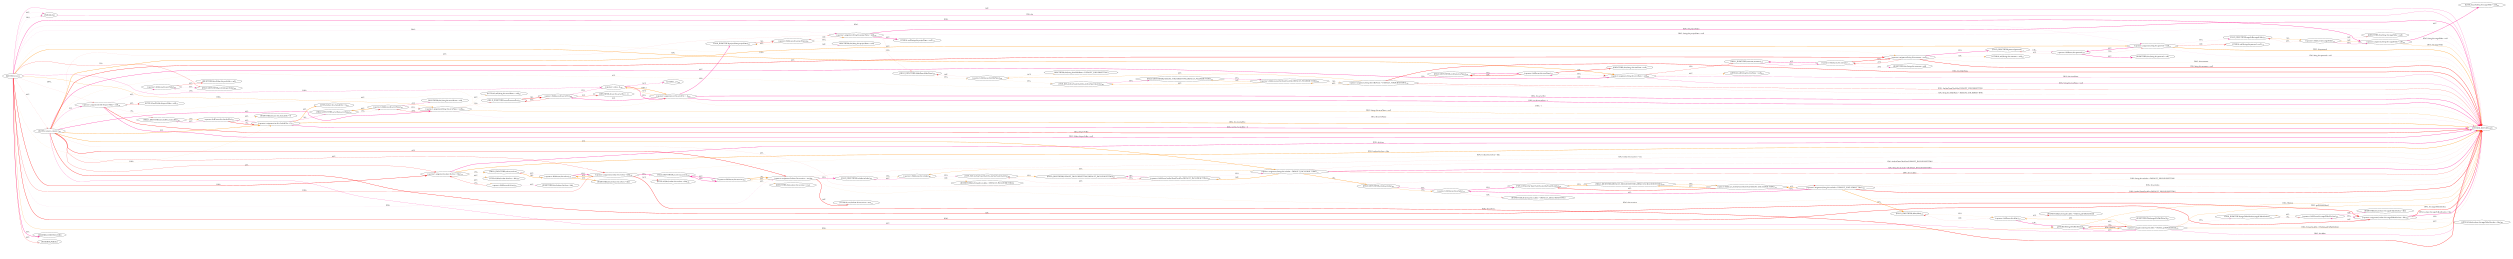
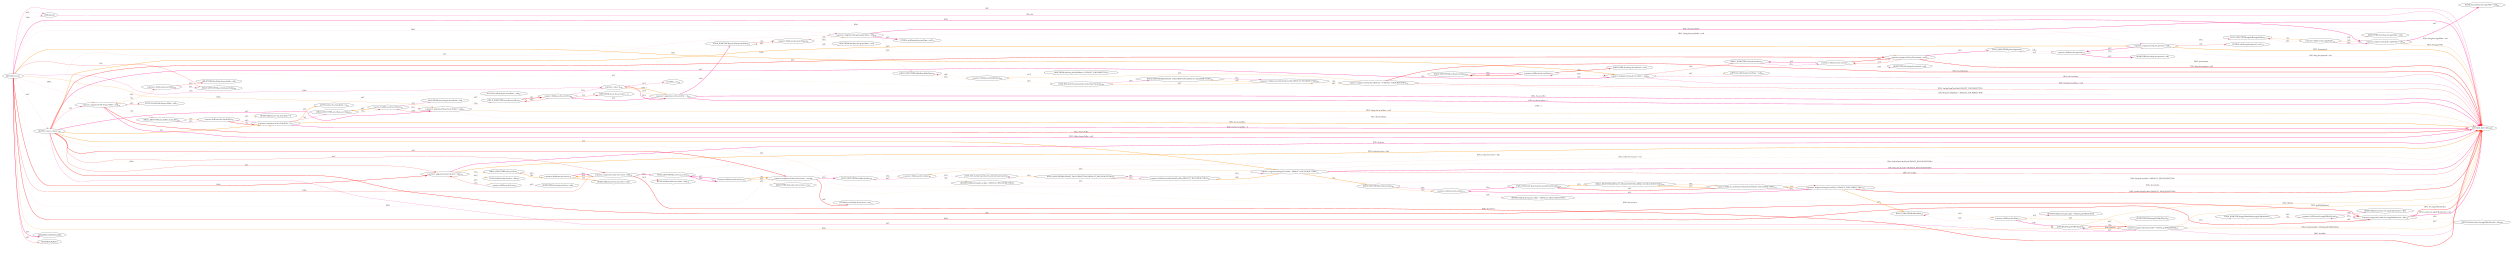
(2008, 57) -> none
none -> (138, 98)
